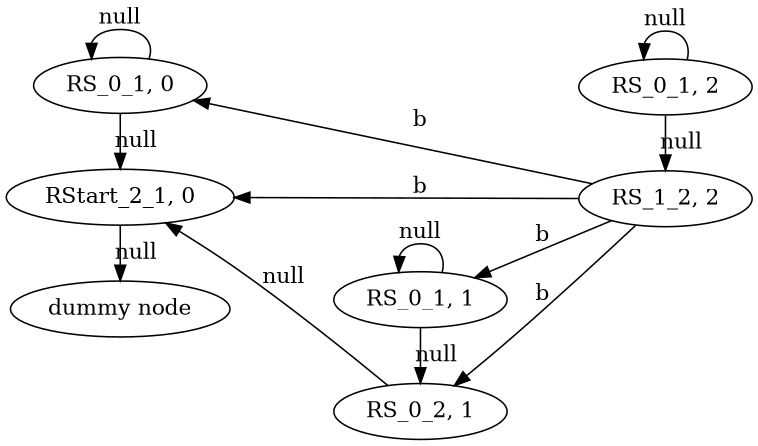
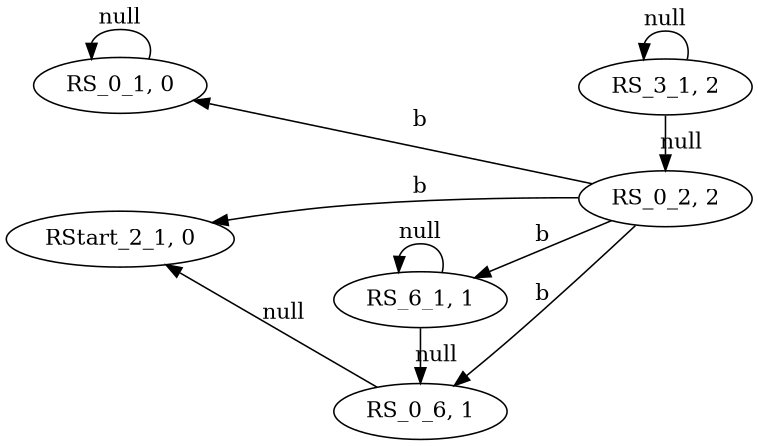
(665, 87) -> (665, 87)
(120, 134) -> none
(665, 199) -> (665, 199)
(420, 300) -> (420, 300)
(120, 309) -> none
(420, 411) -> (420, 411)
